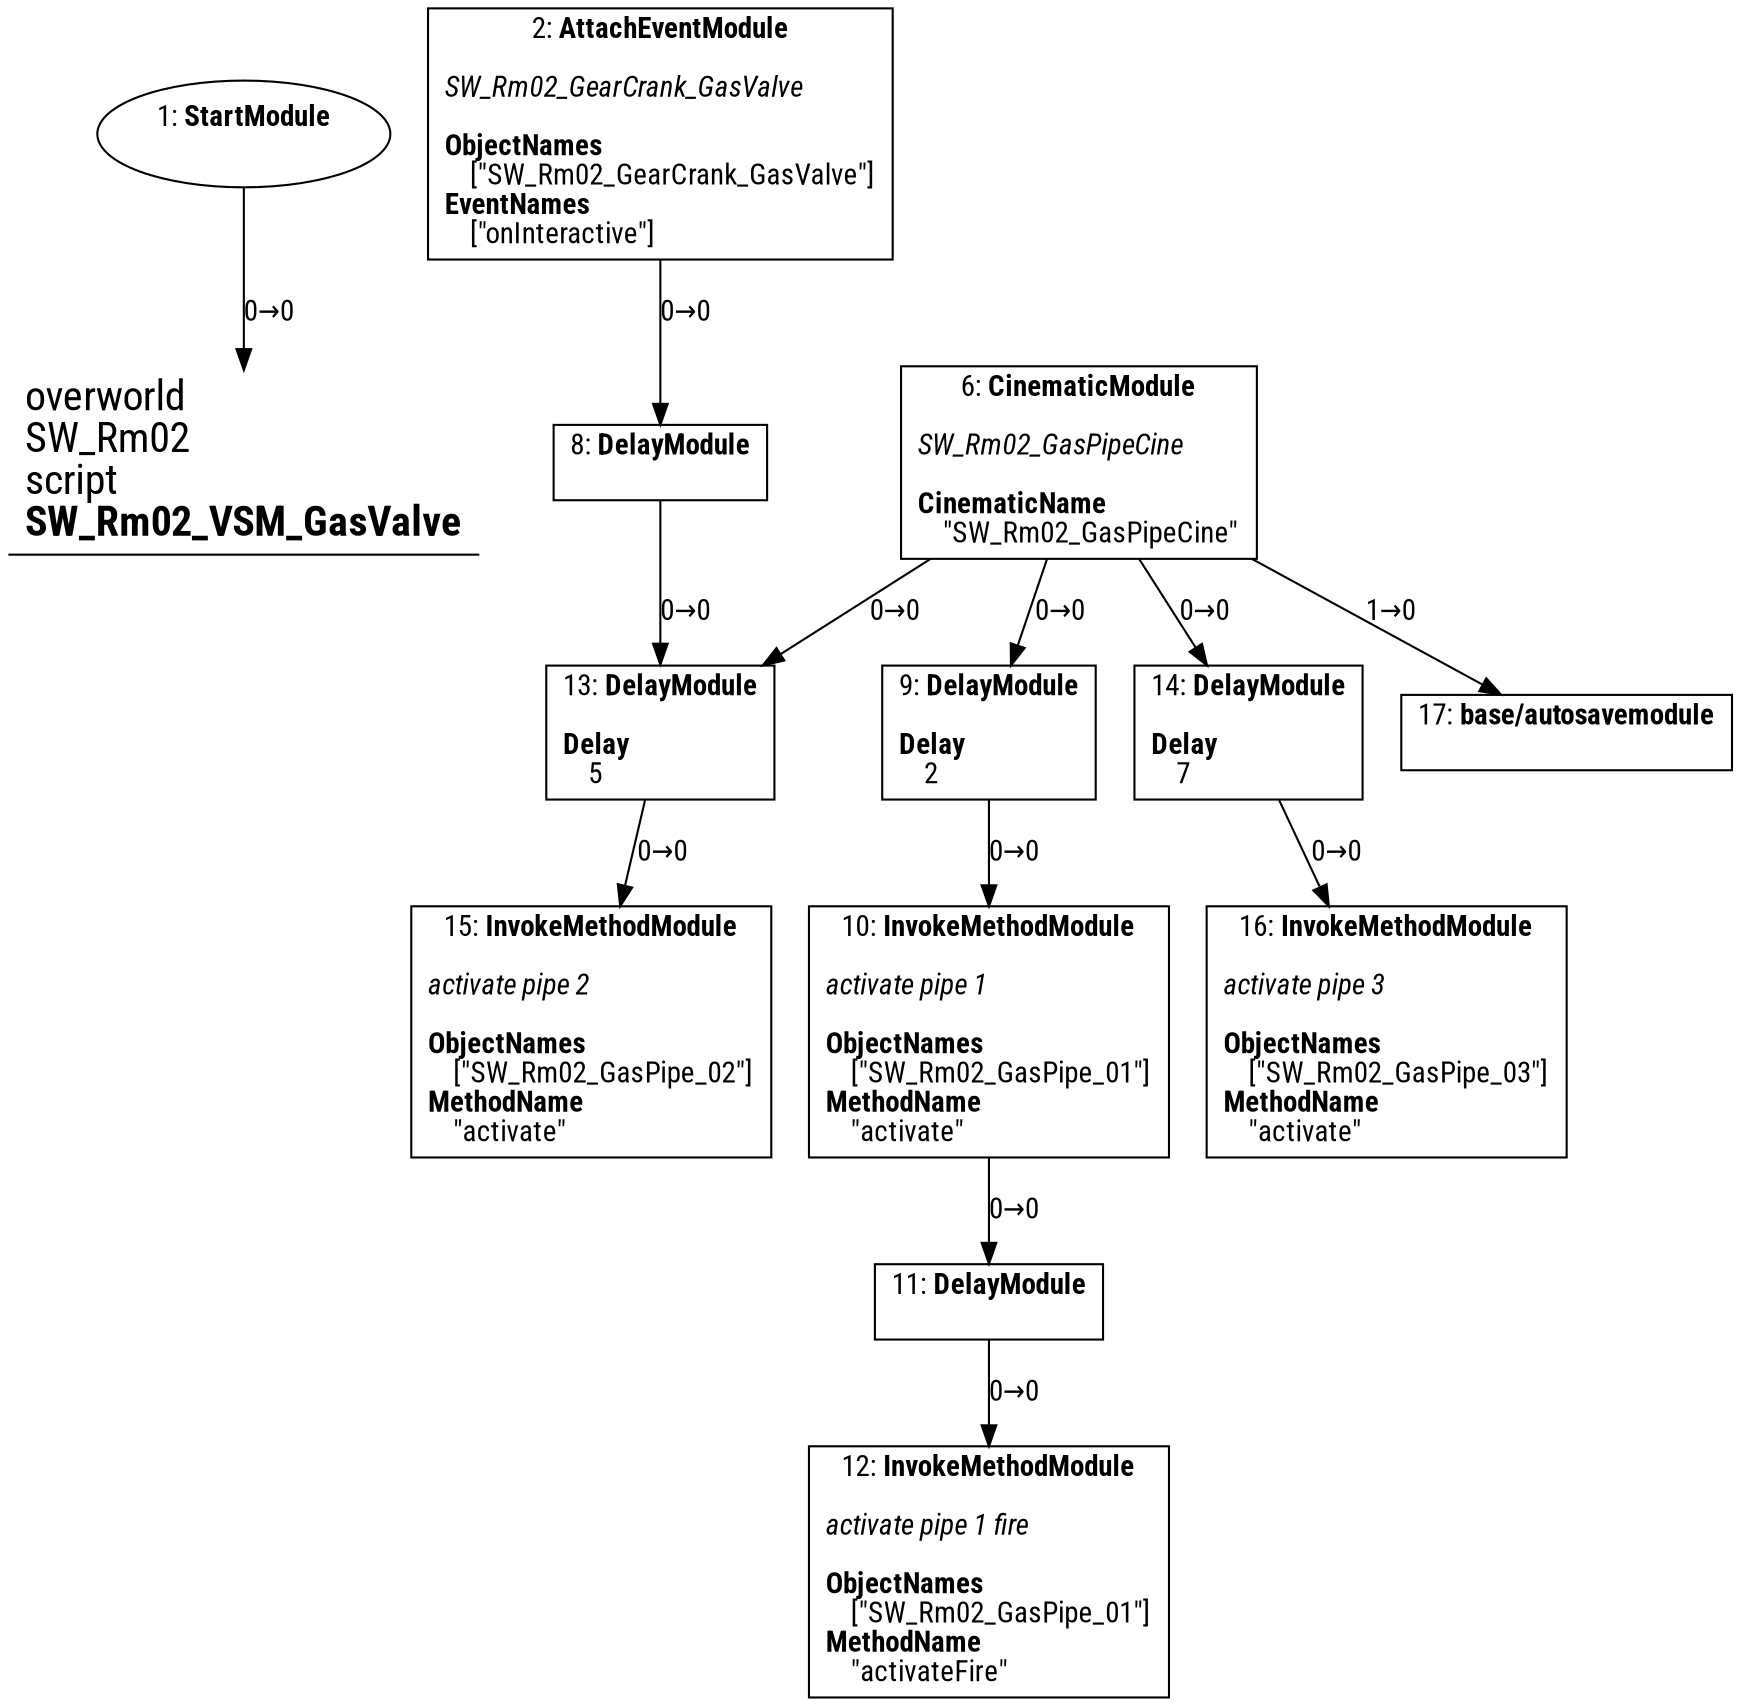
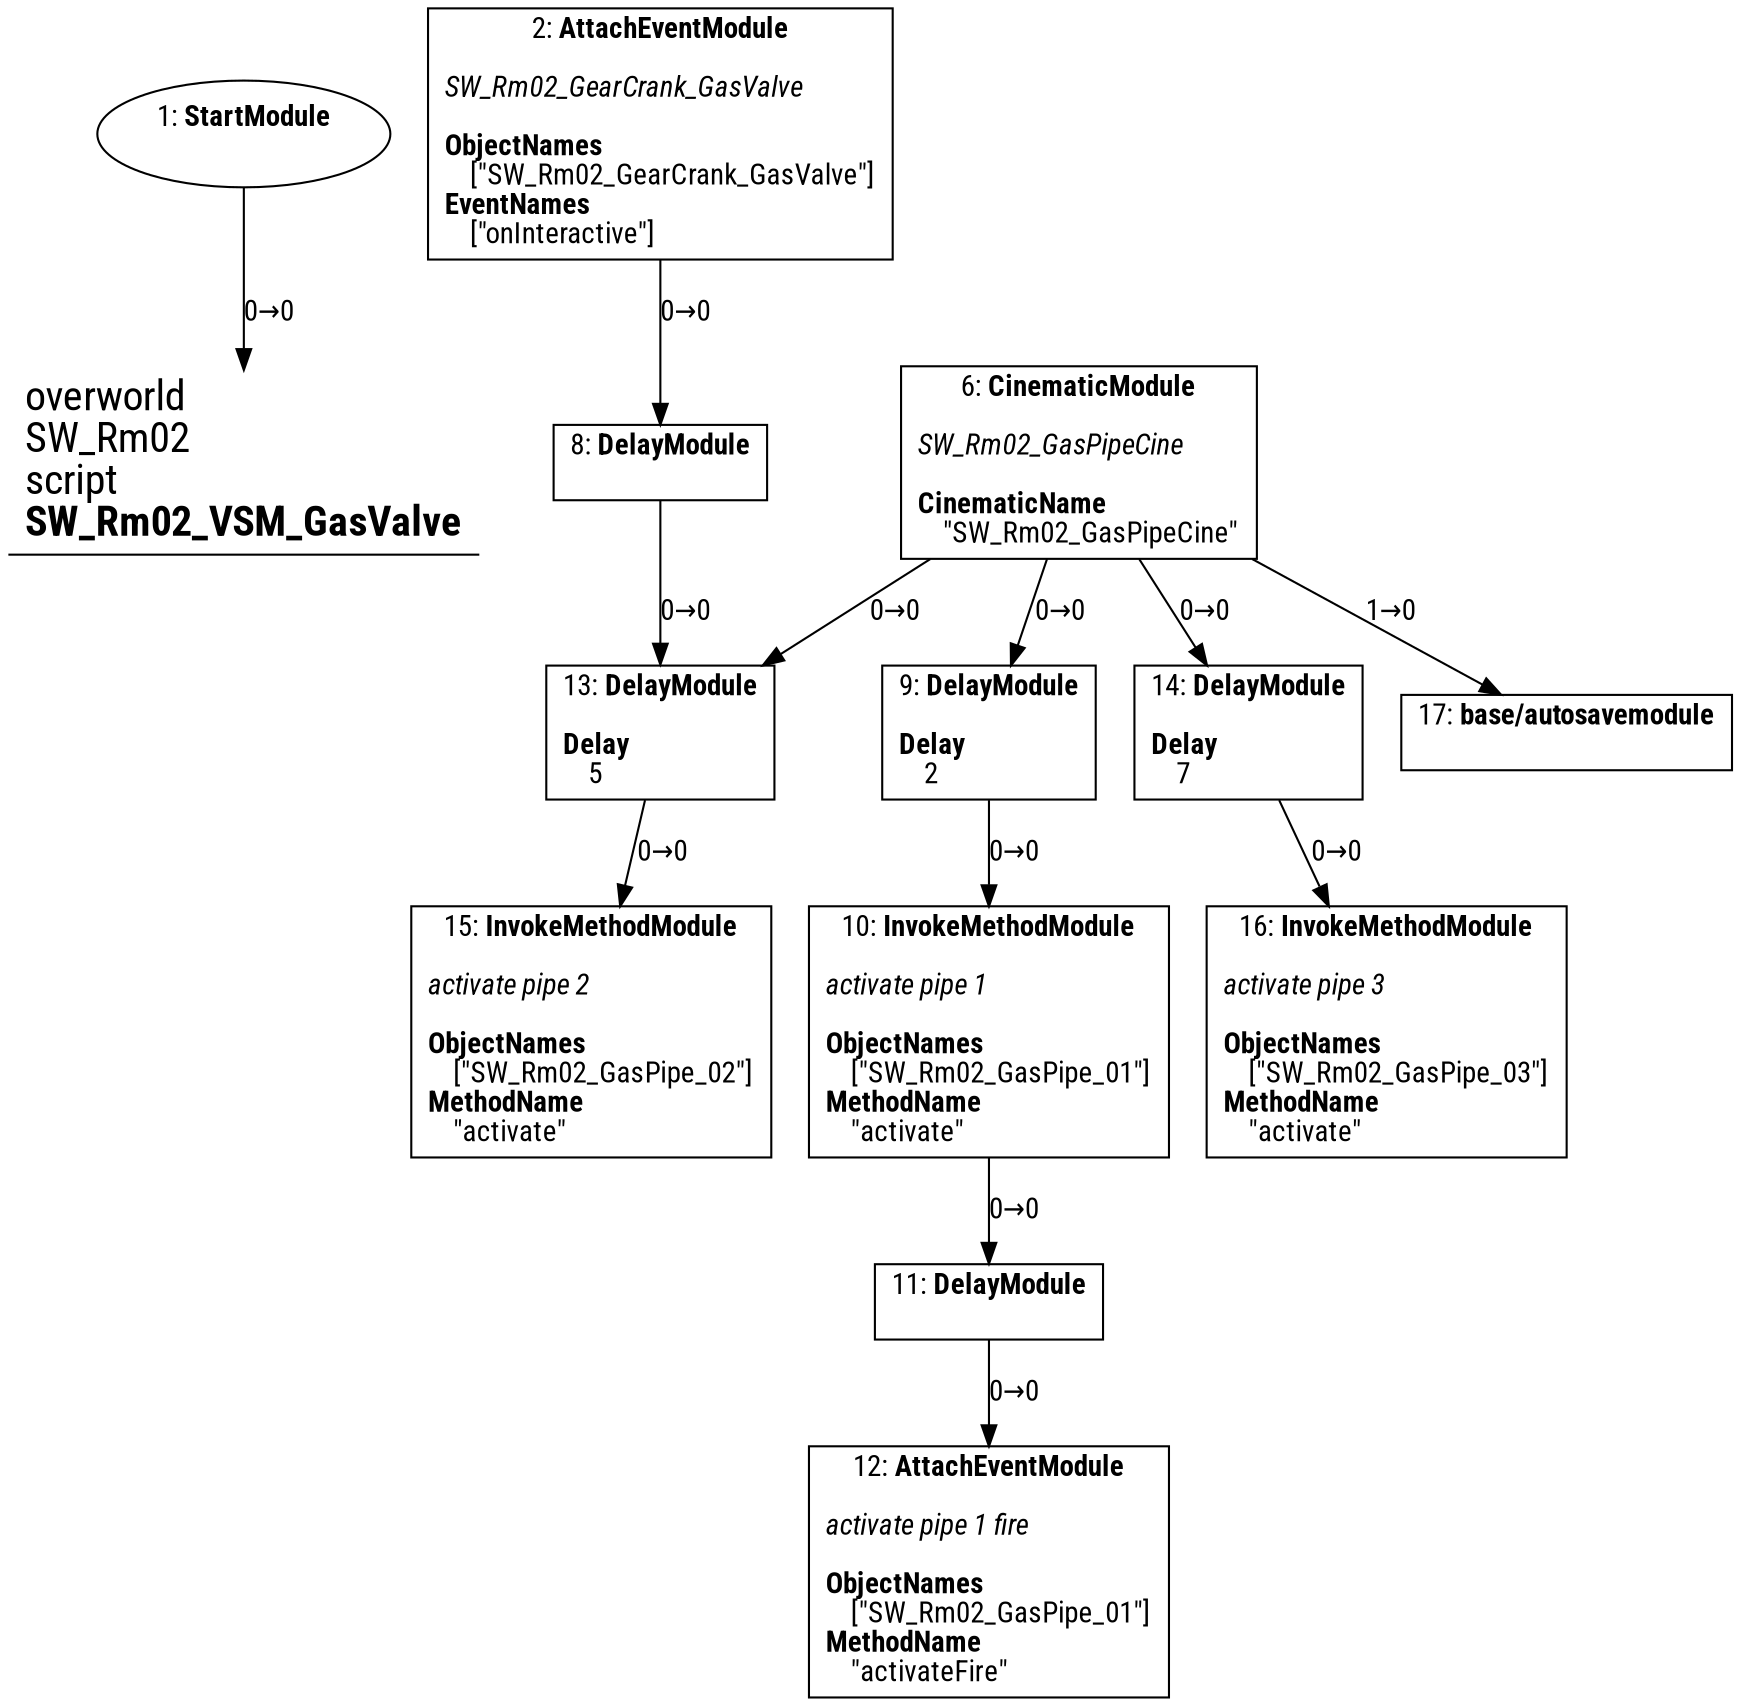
(1010, 1467) -> (1010, 1467)
